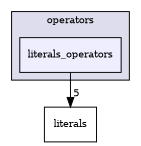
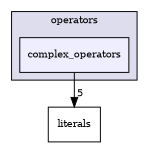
(70, 55) -> (74, 55)
